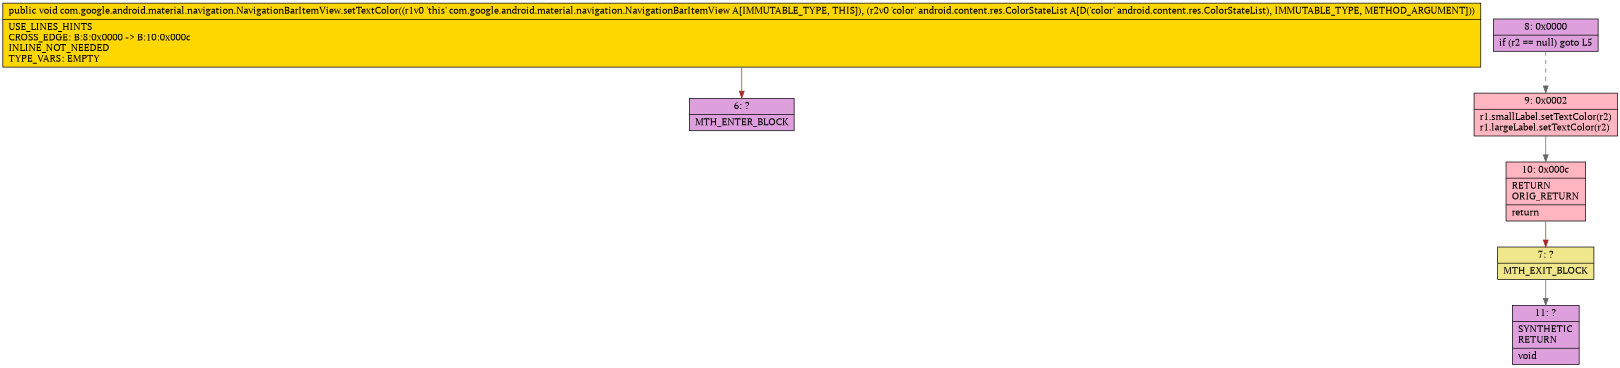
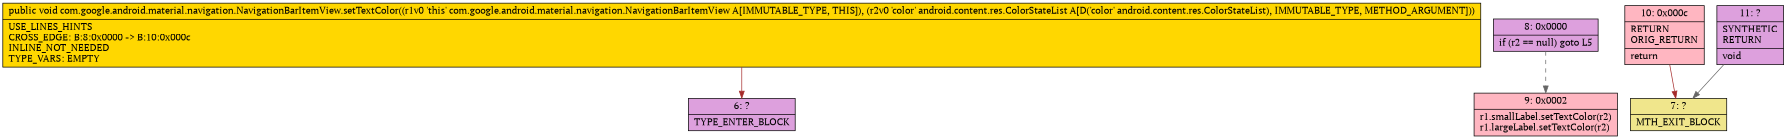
(742, 122) -> (742, 122)
(1546, 145) -> none
(1546, 289) -> (1711, 79)
